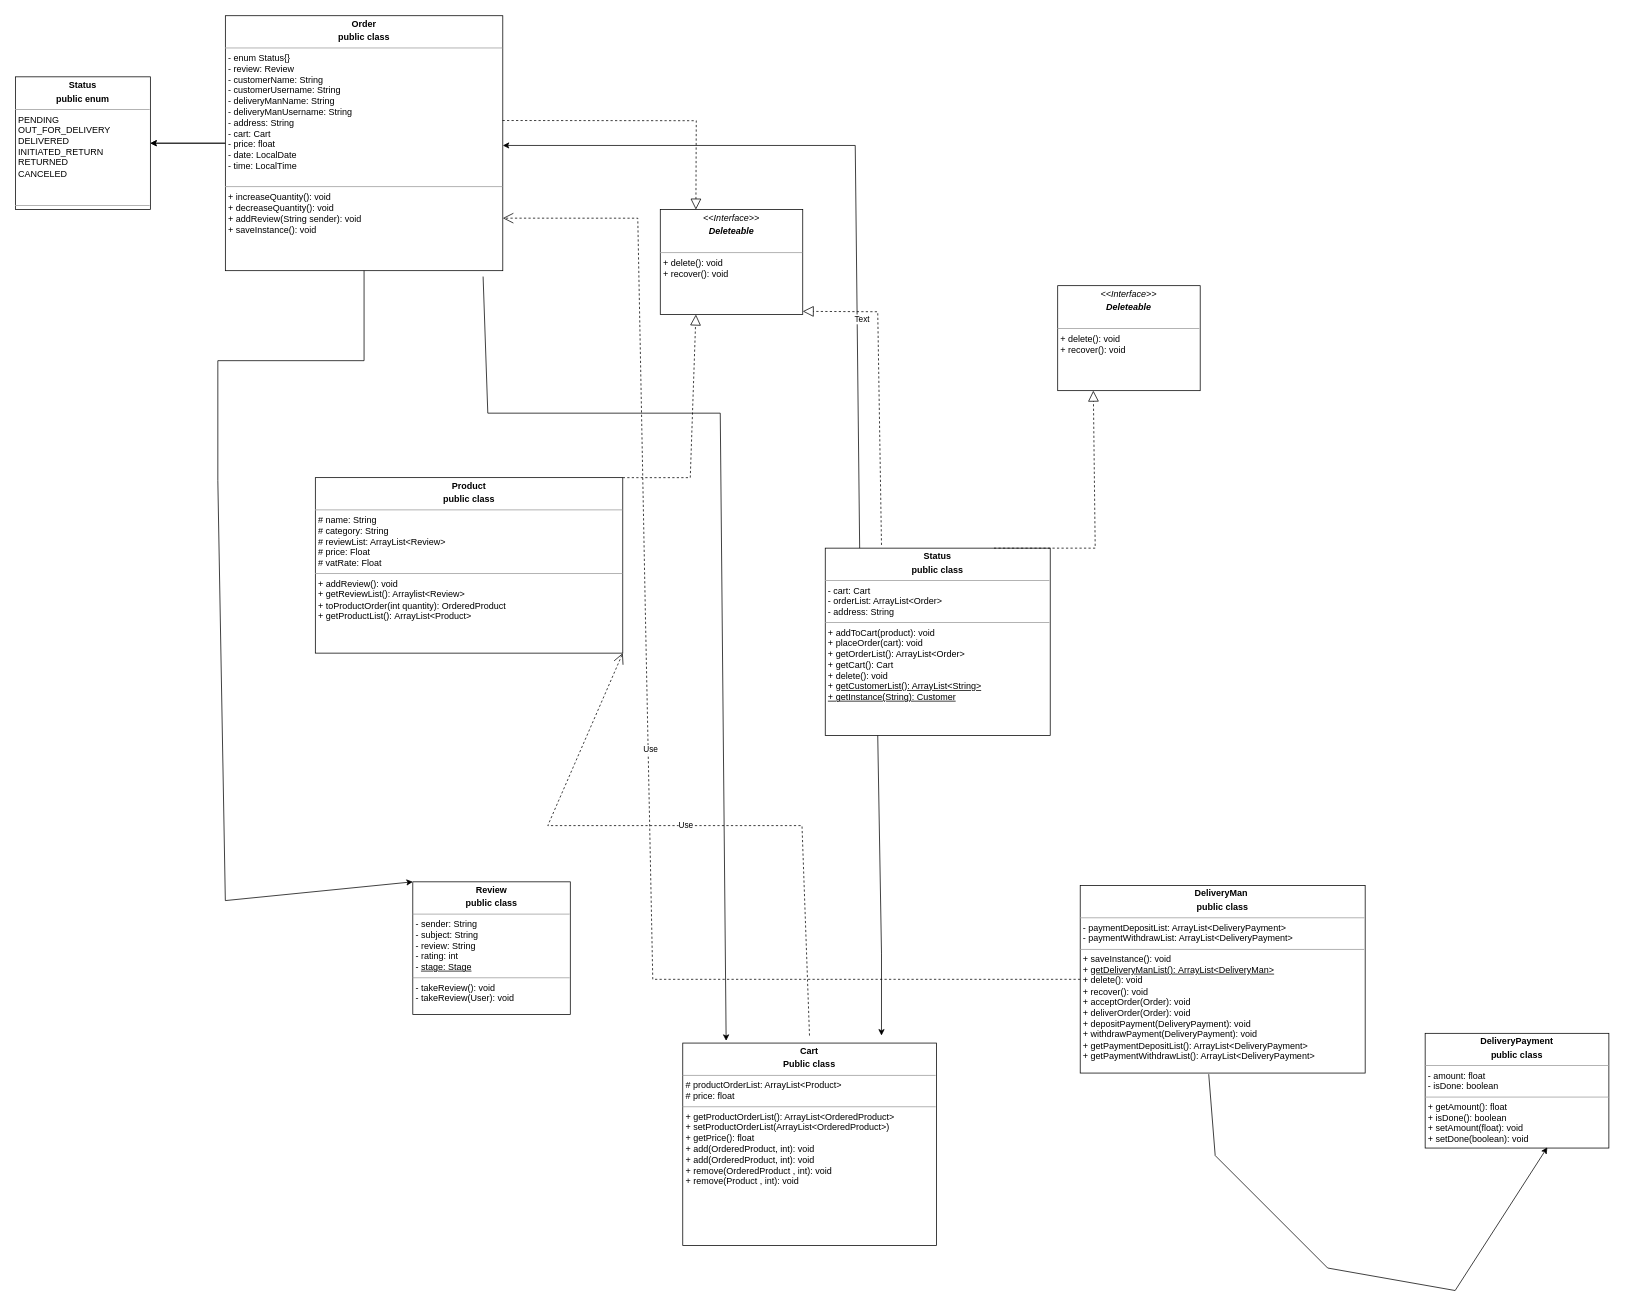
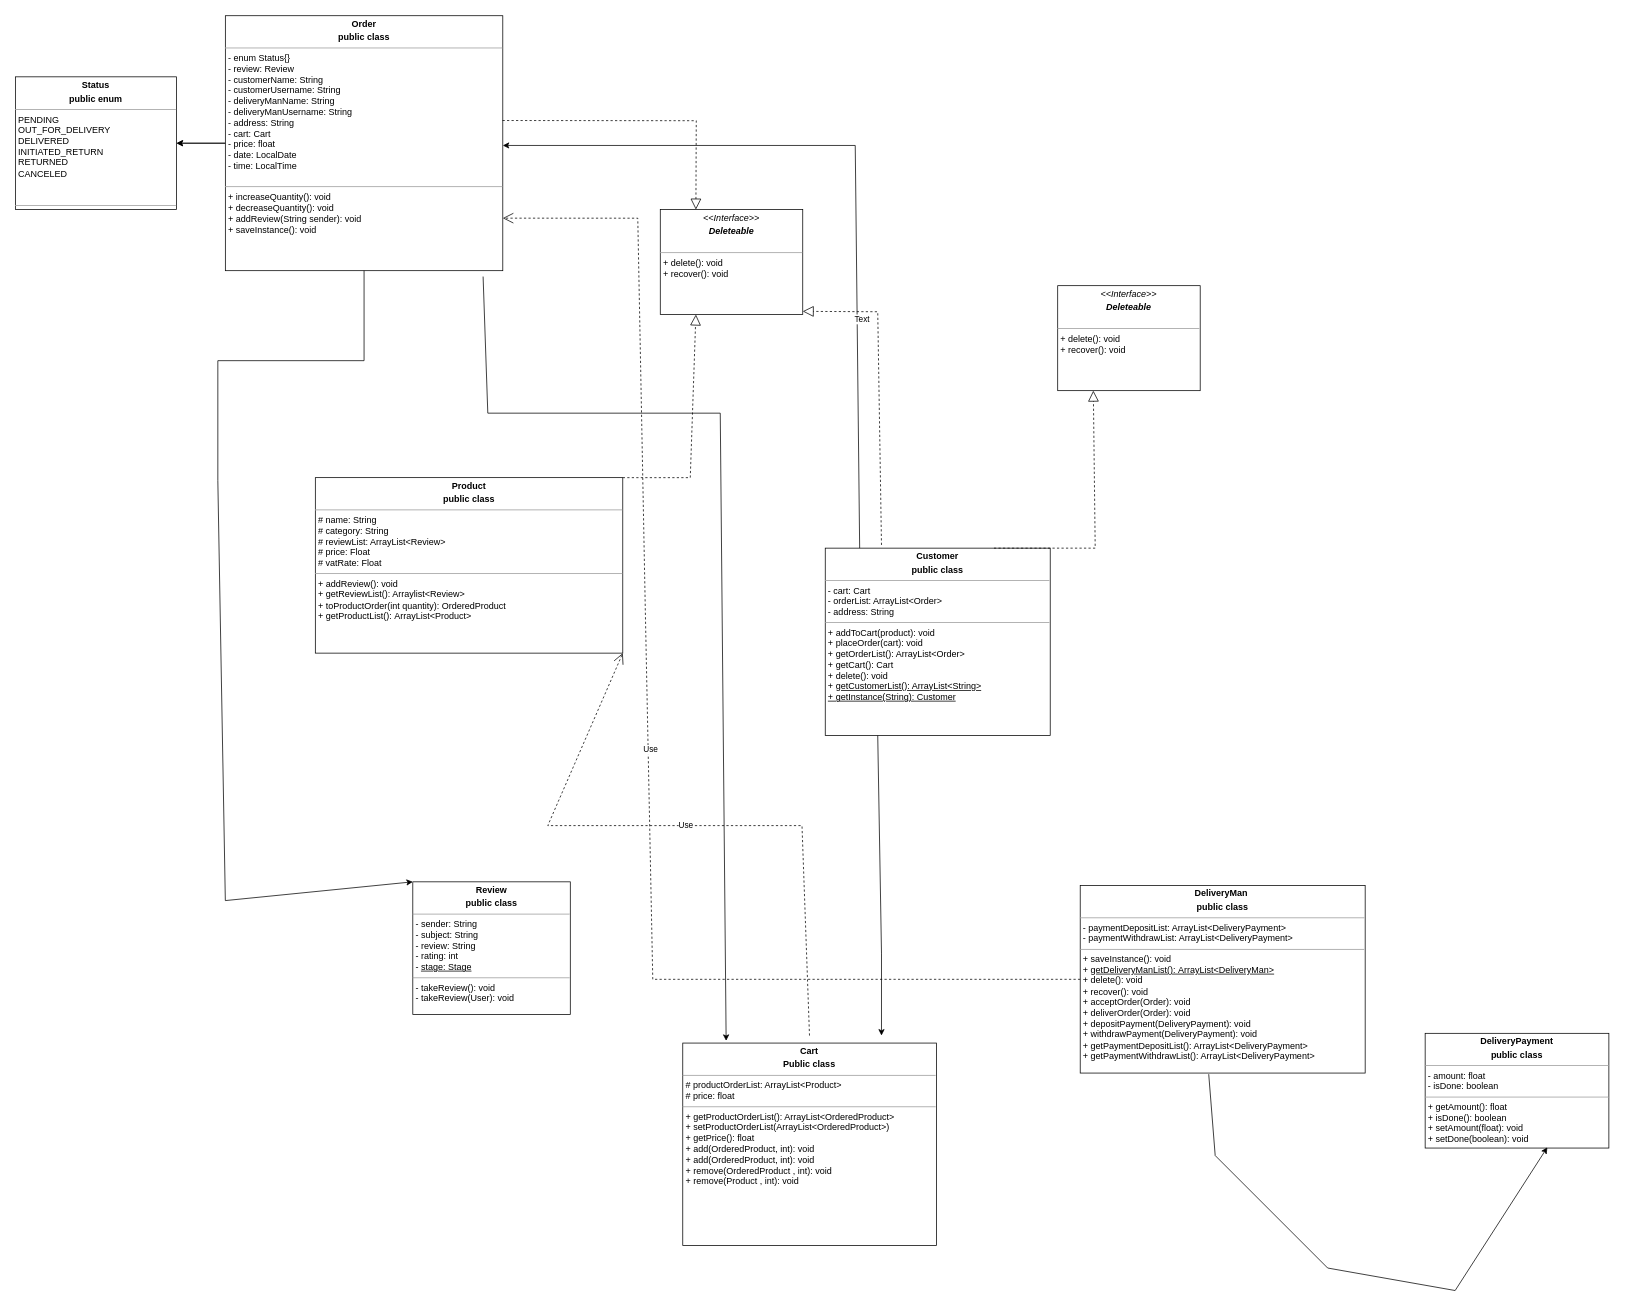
(83, 143) -> (96, 143)
(914, 613) -> (914, 613)
